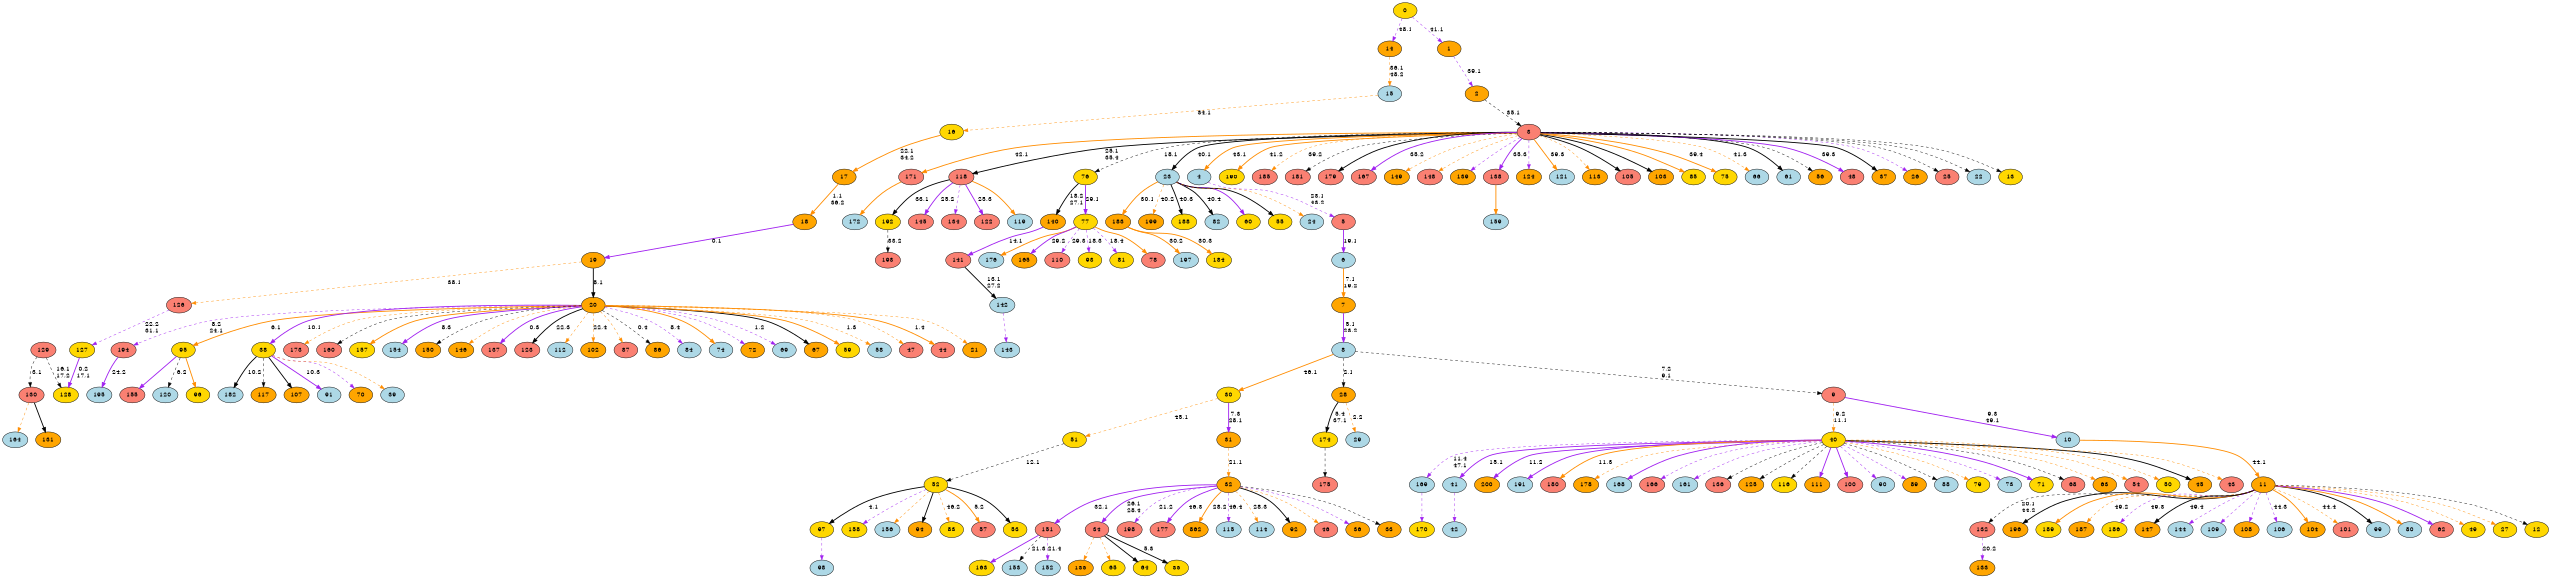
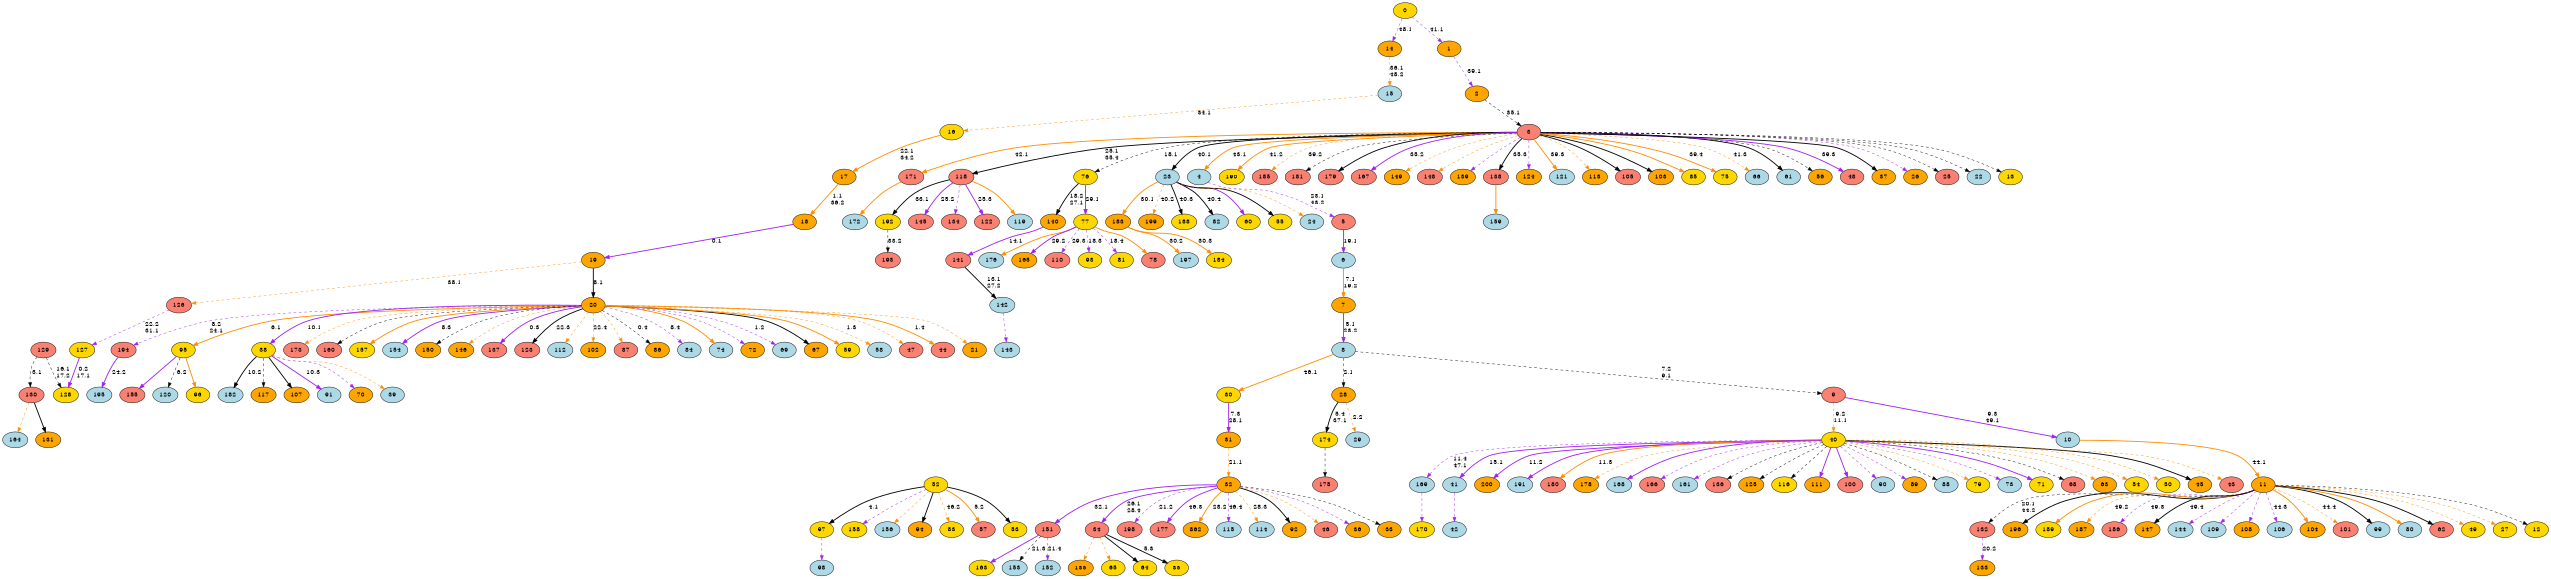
(1511, 151) -> (1511, 151)
(1075, 440) -> none
(2136, 485) -> (2136, 485)
(2354, 496) -> (2354, 496)
(2114, 530) -> (2114, 530)
